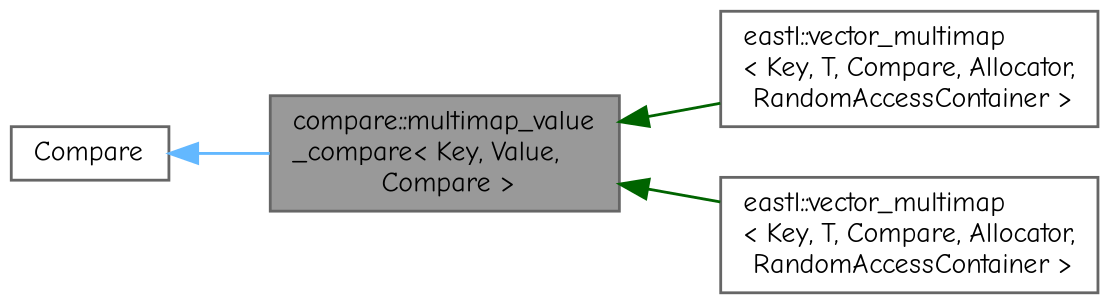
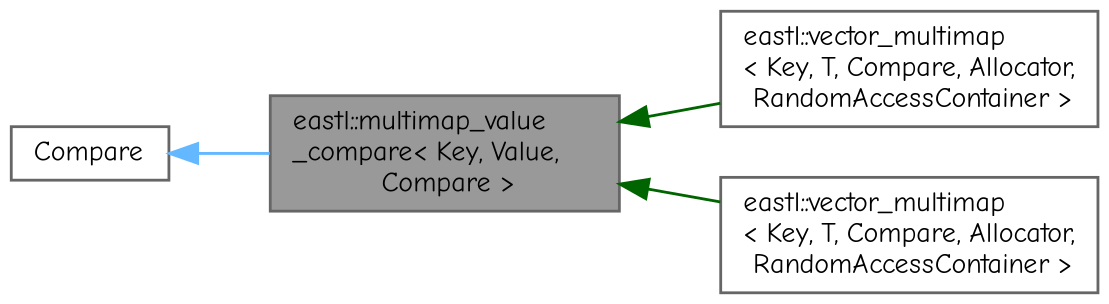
(445, 153) -> (445, 153)
